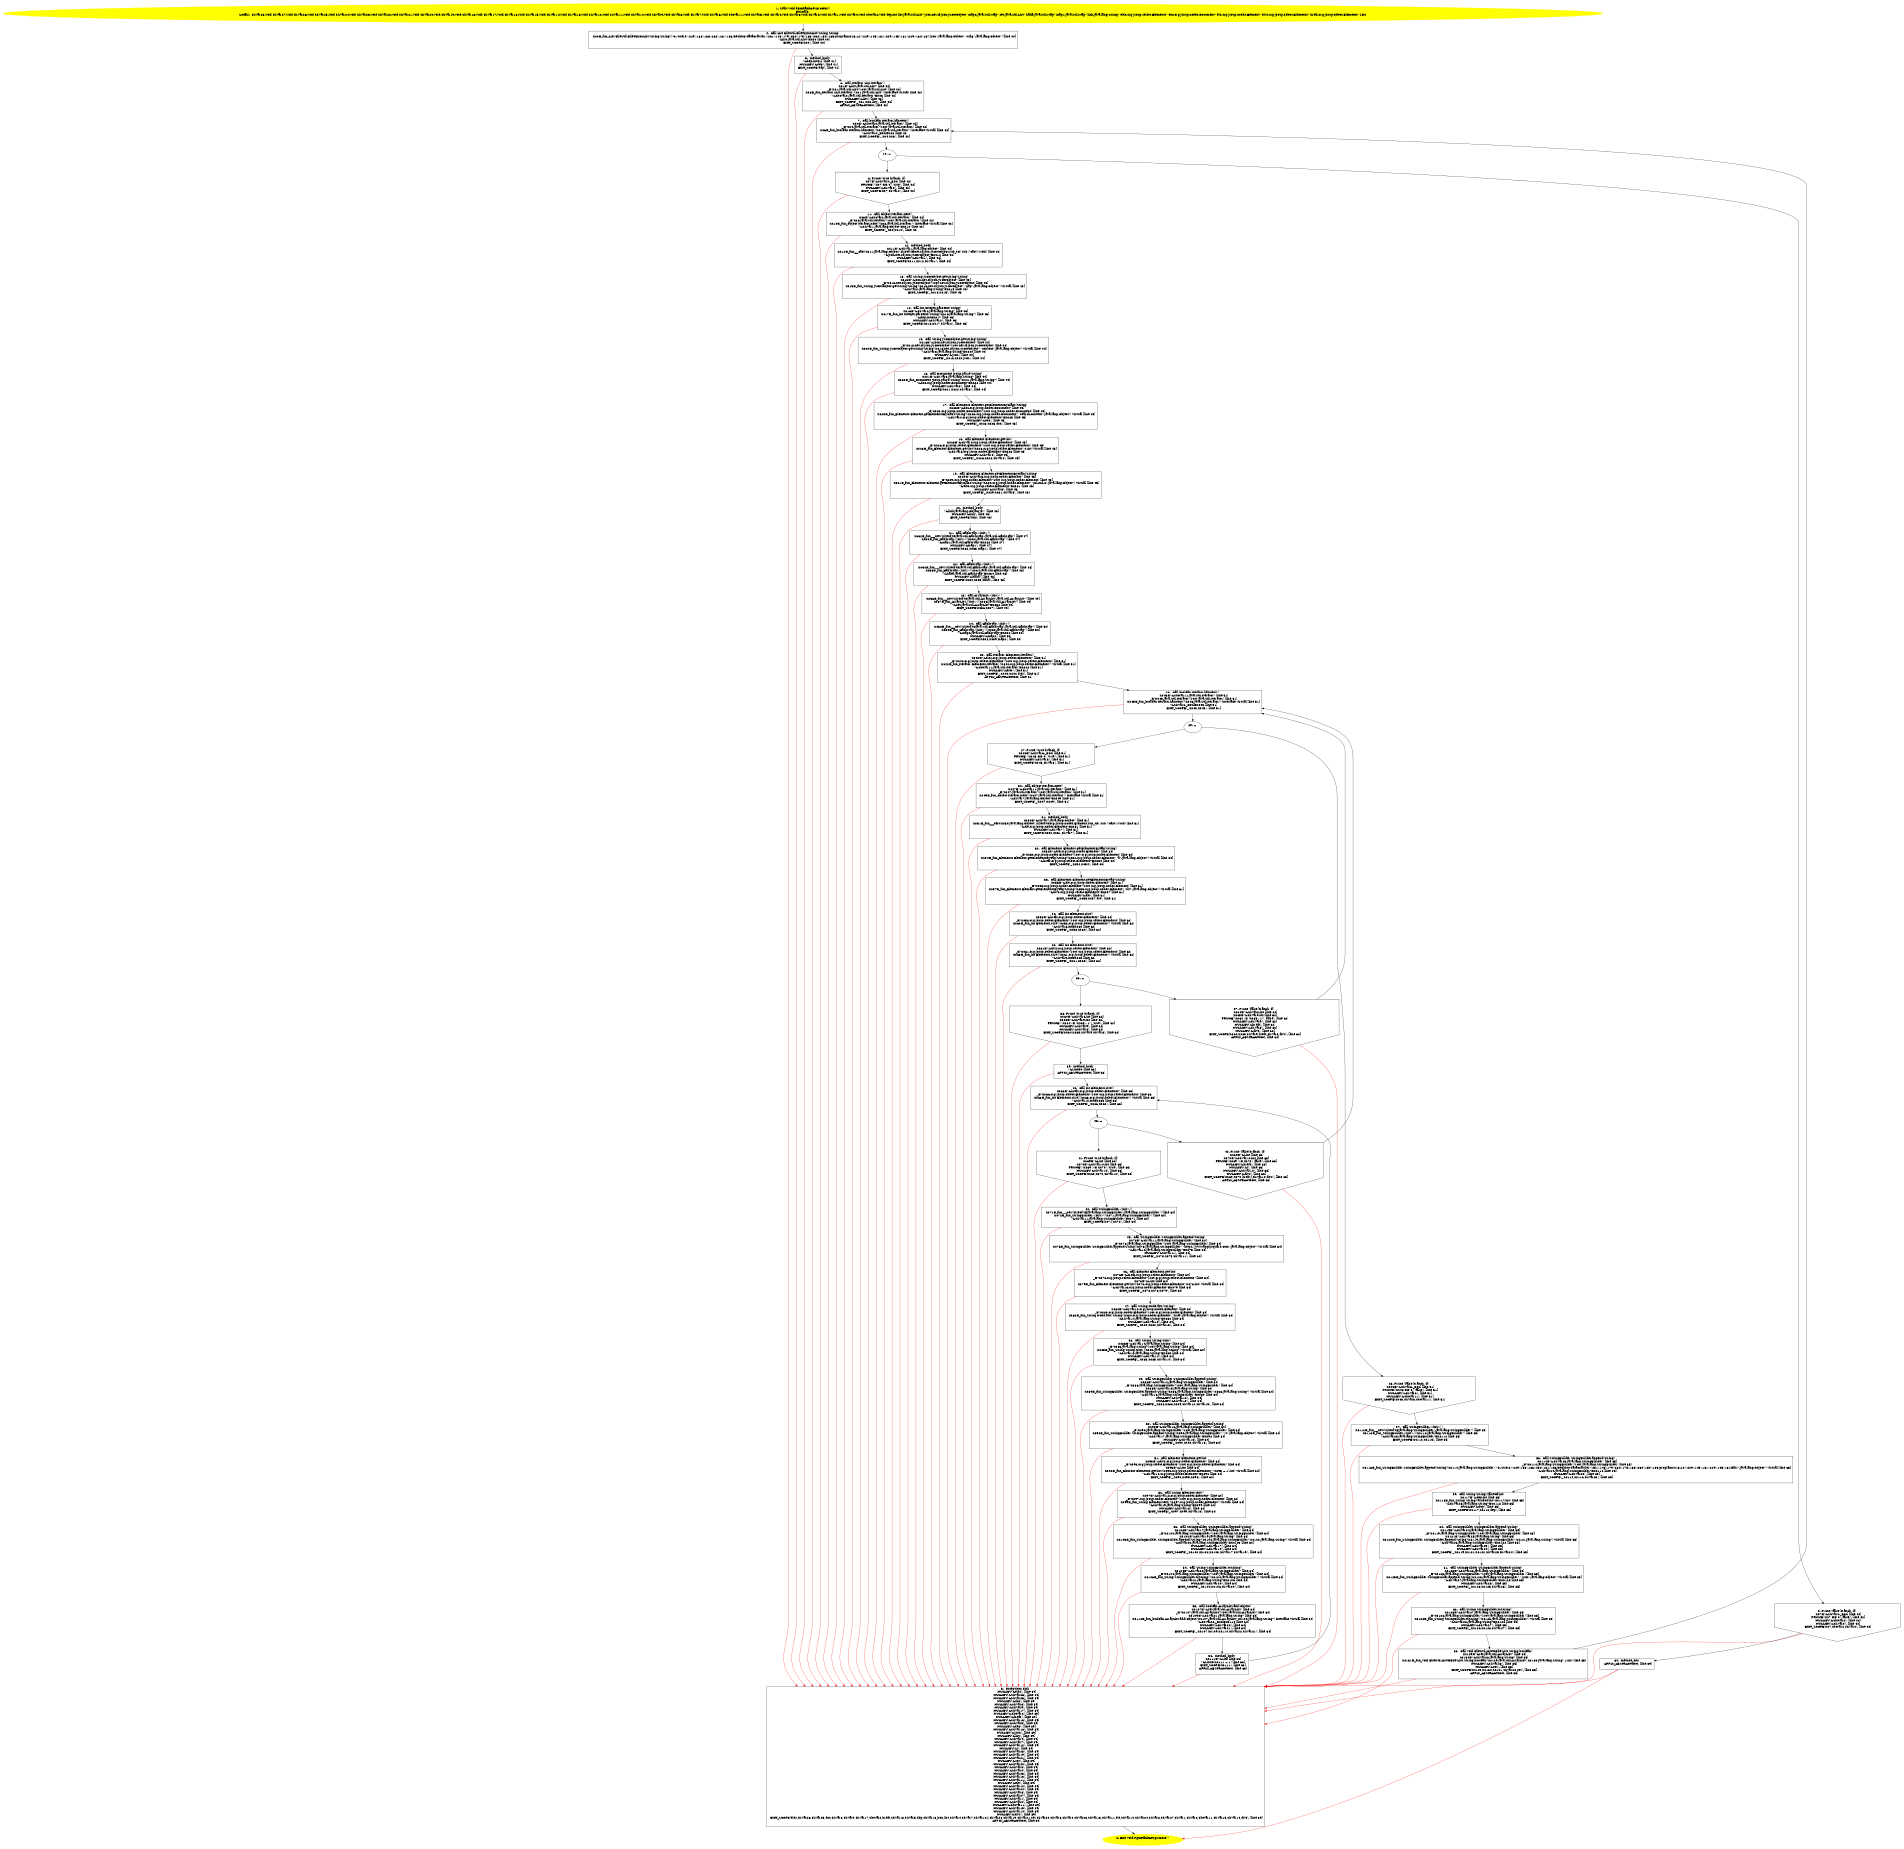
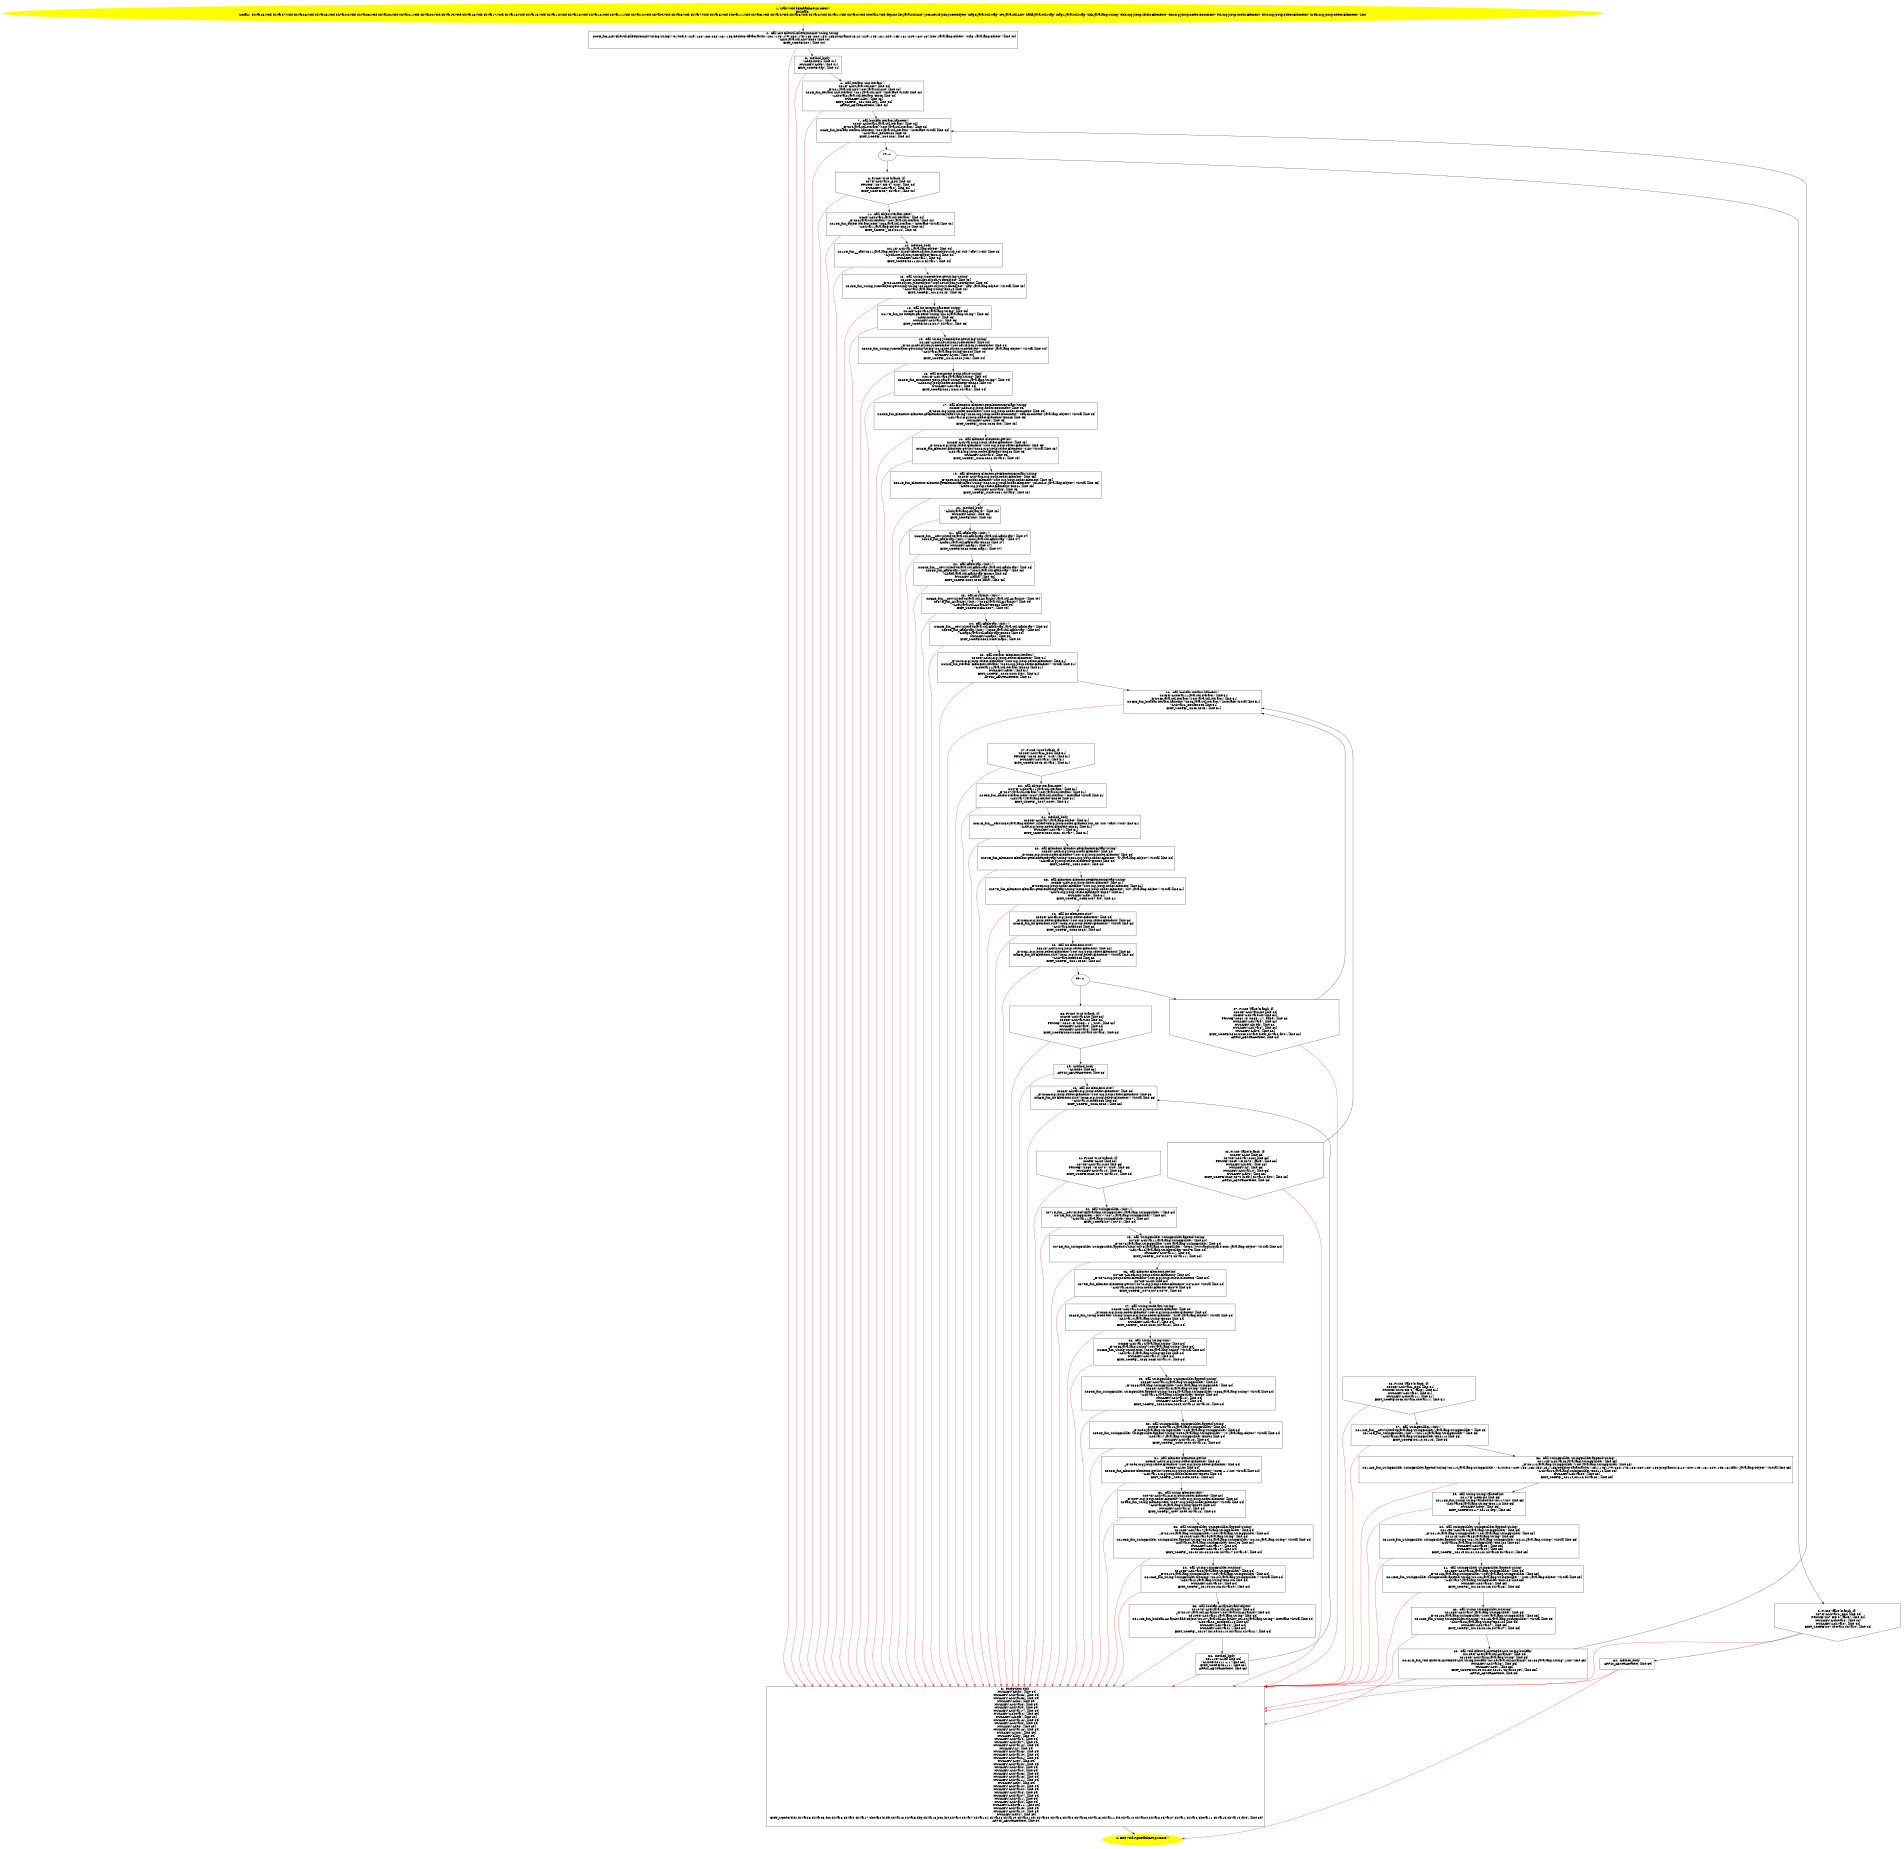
(1193, 727) -> none
(1099, 1123) -> none
(1627, 1664) -> (1627, 1664)
